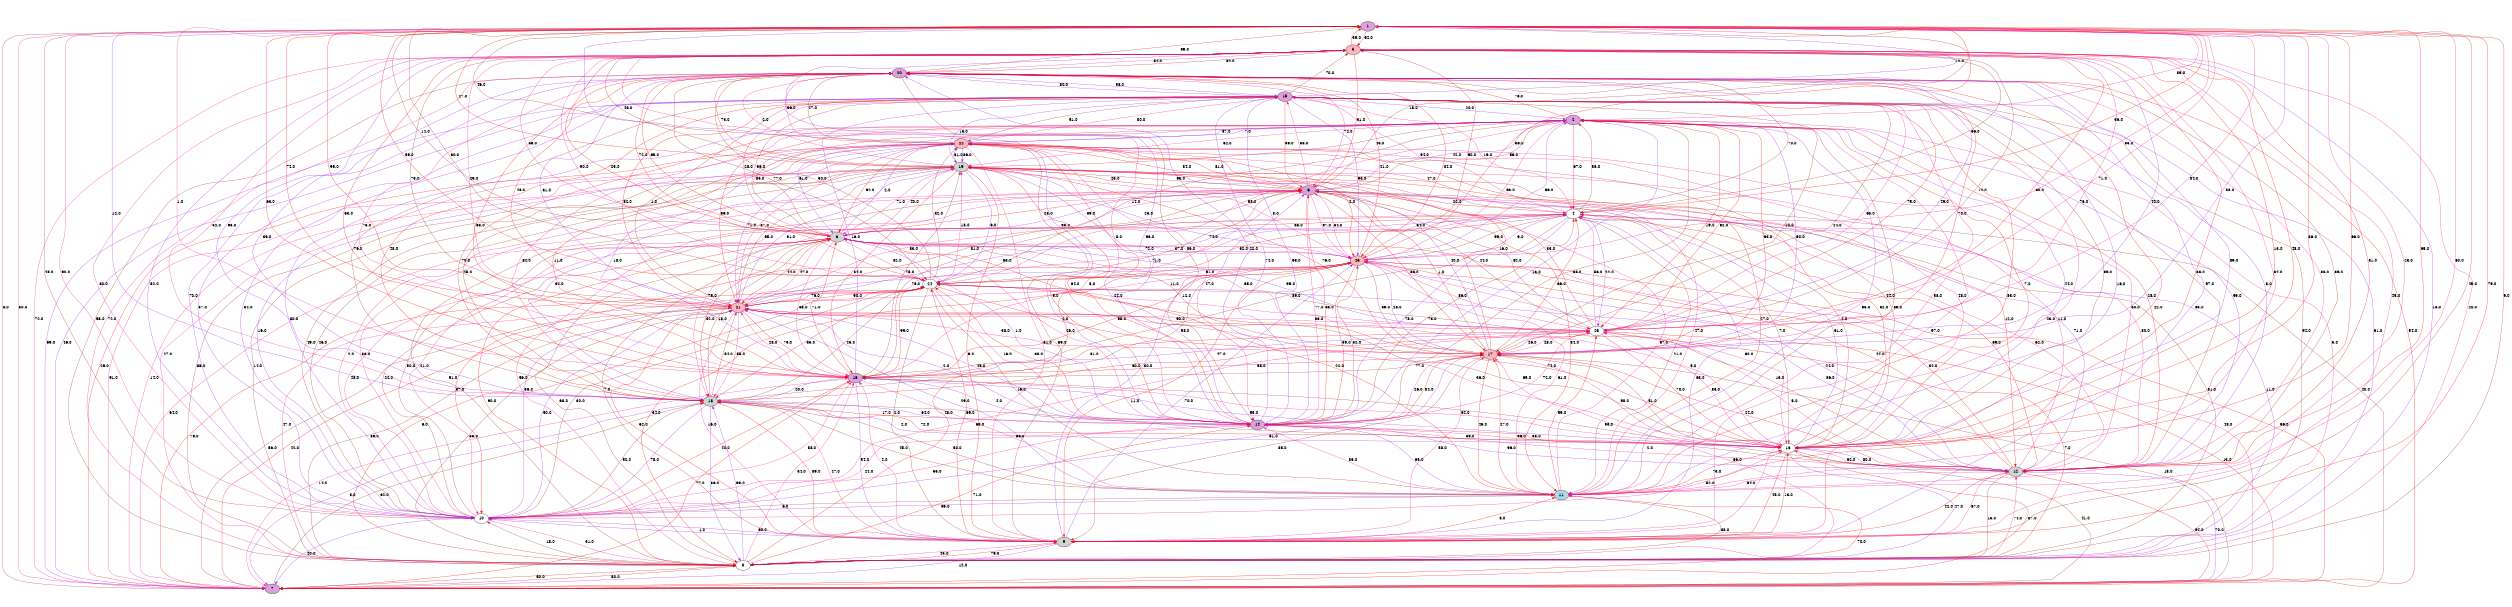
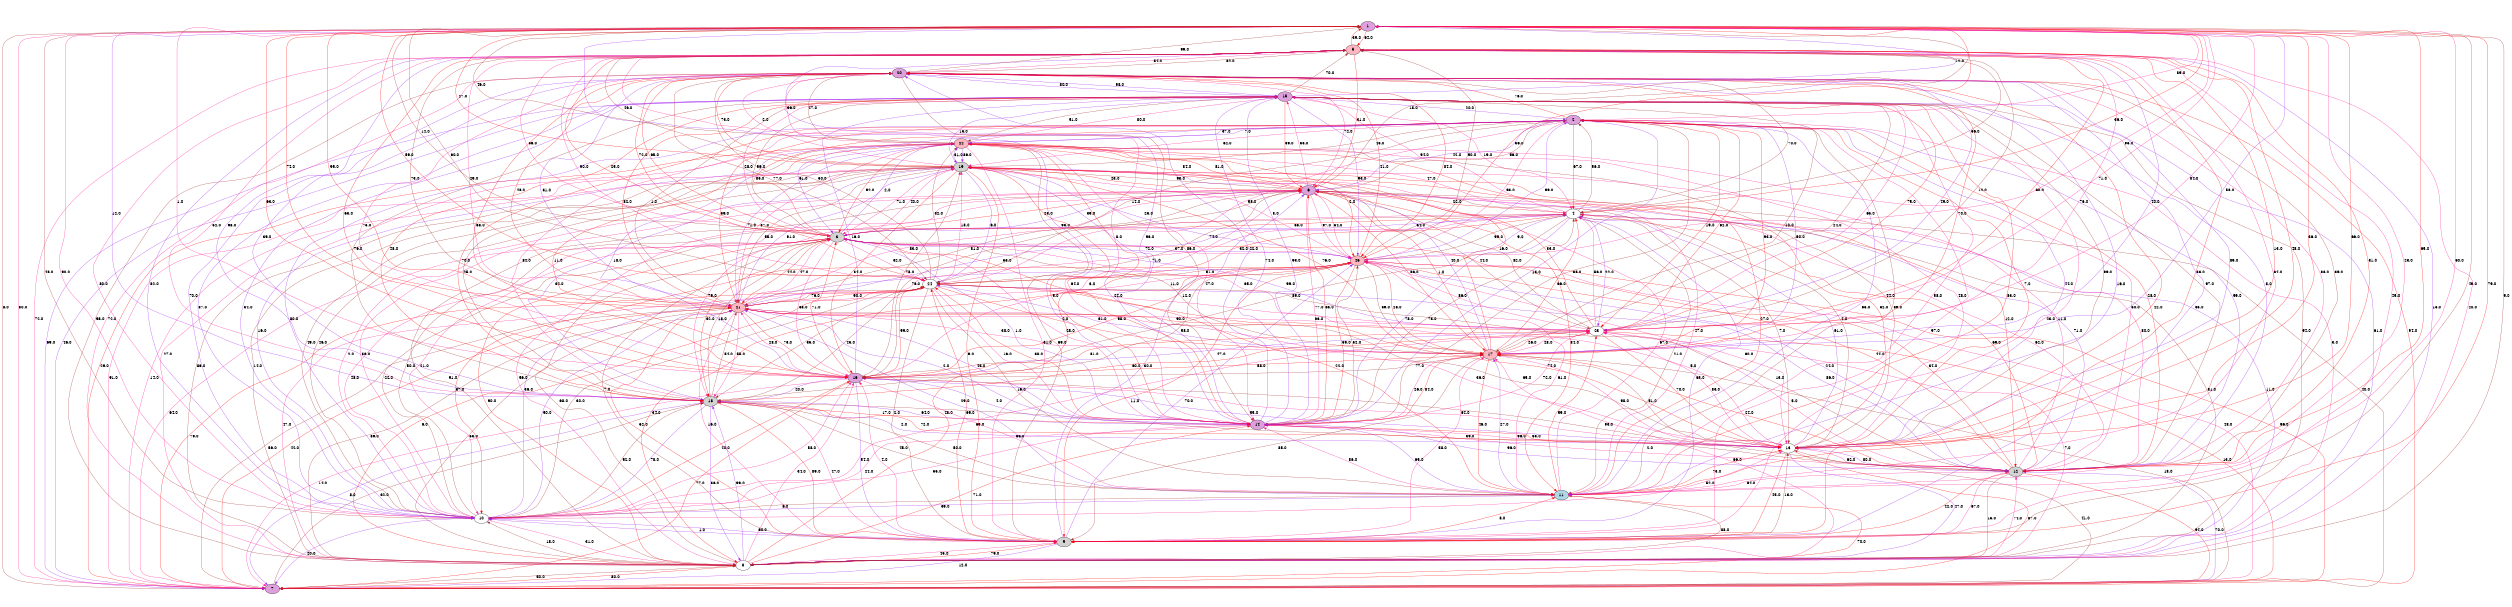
(1419, 339) -> (1419, 339)
(1499, 446) -> (1499, 446)
(1027, 466) -> (1222, 341)
(2012, 550) -> (2012, 550)
